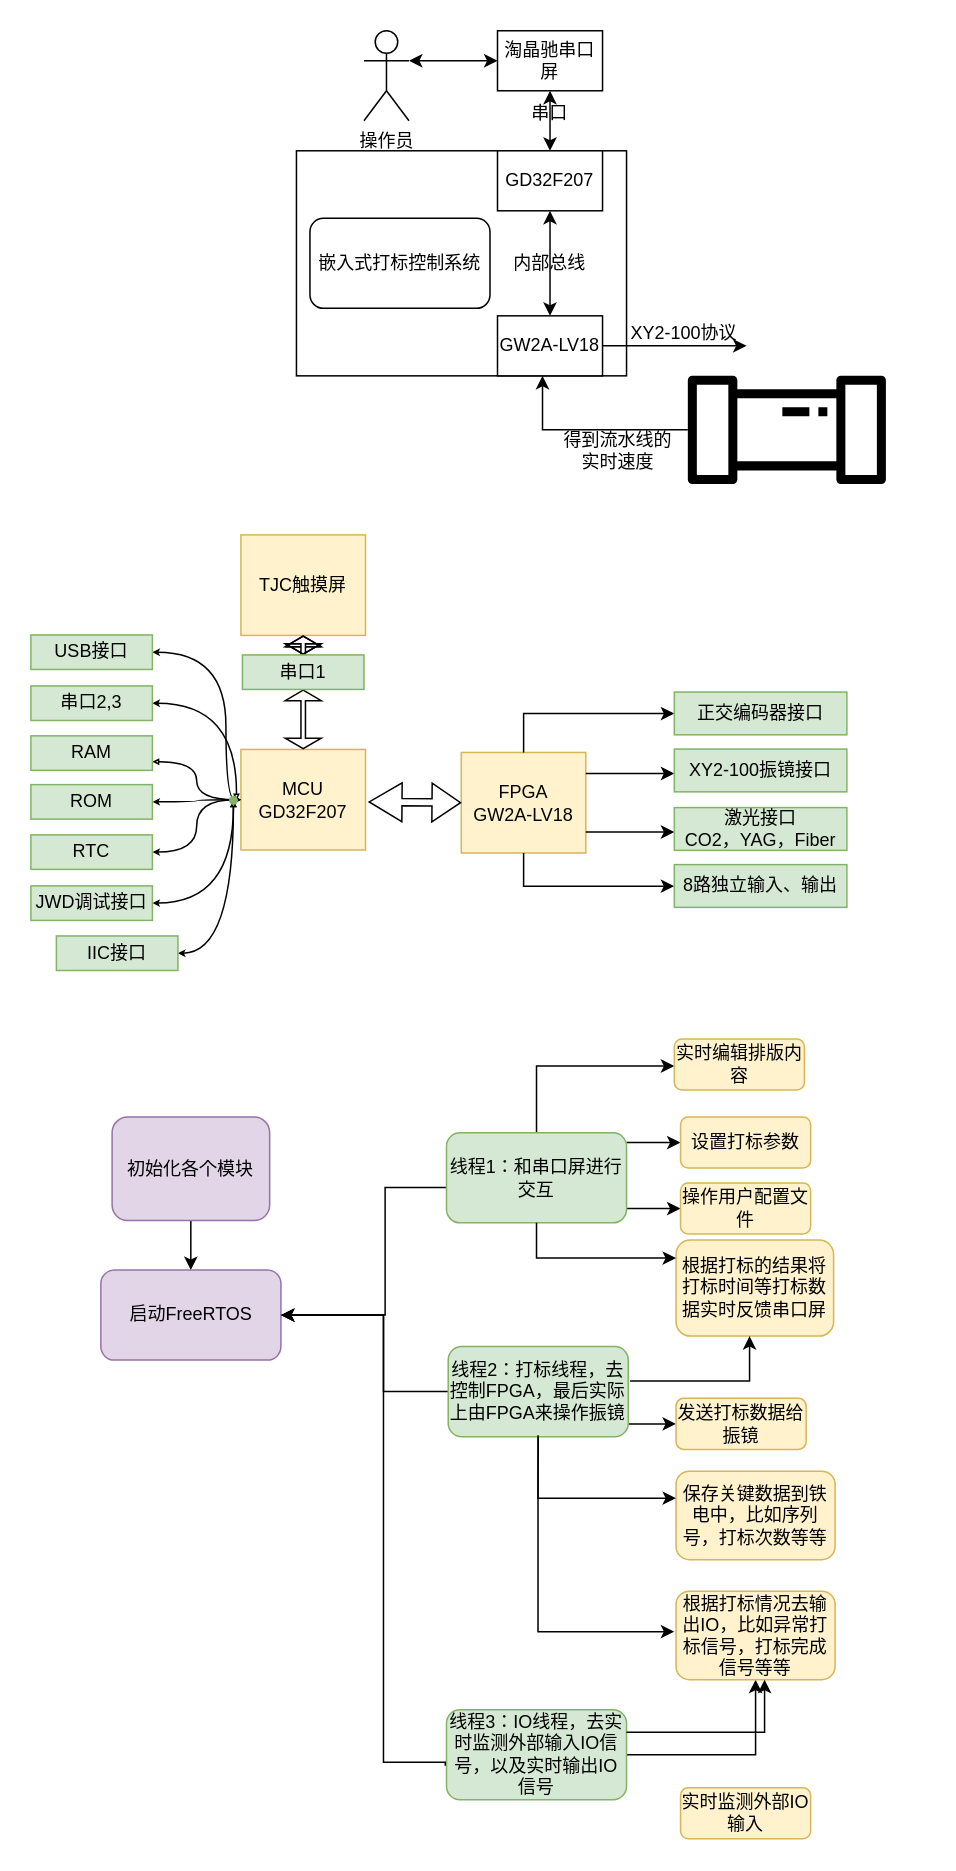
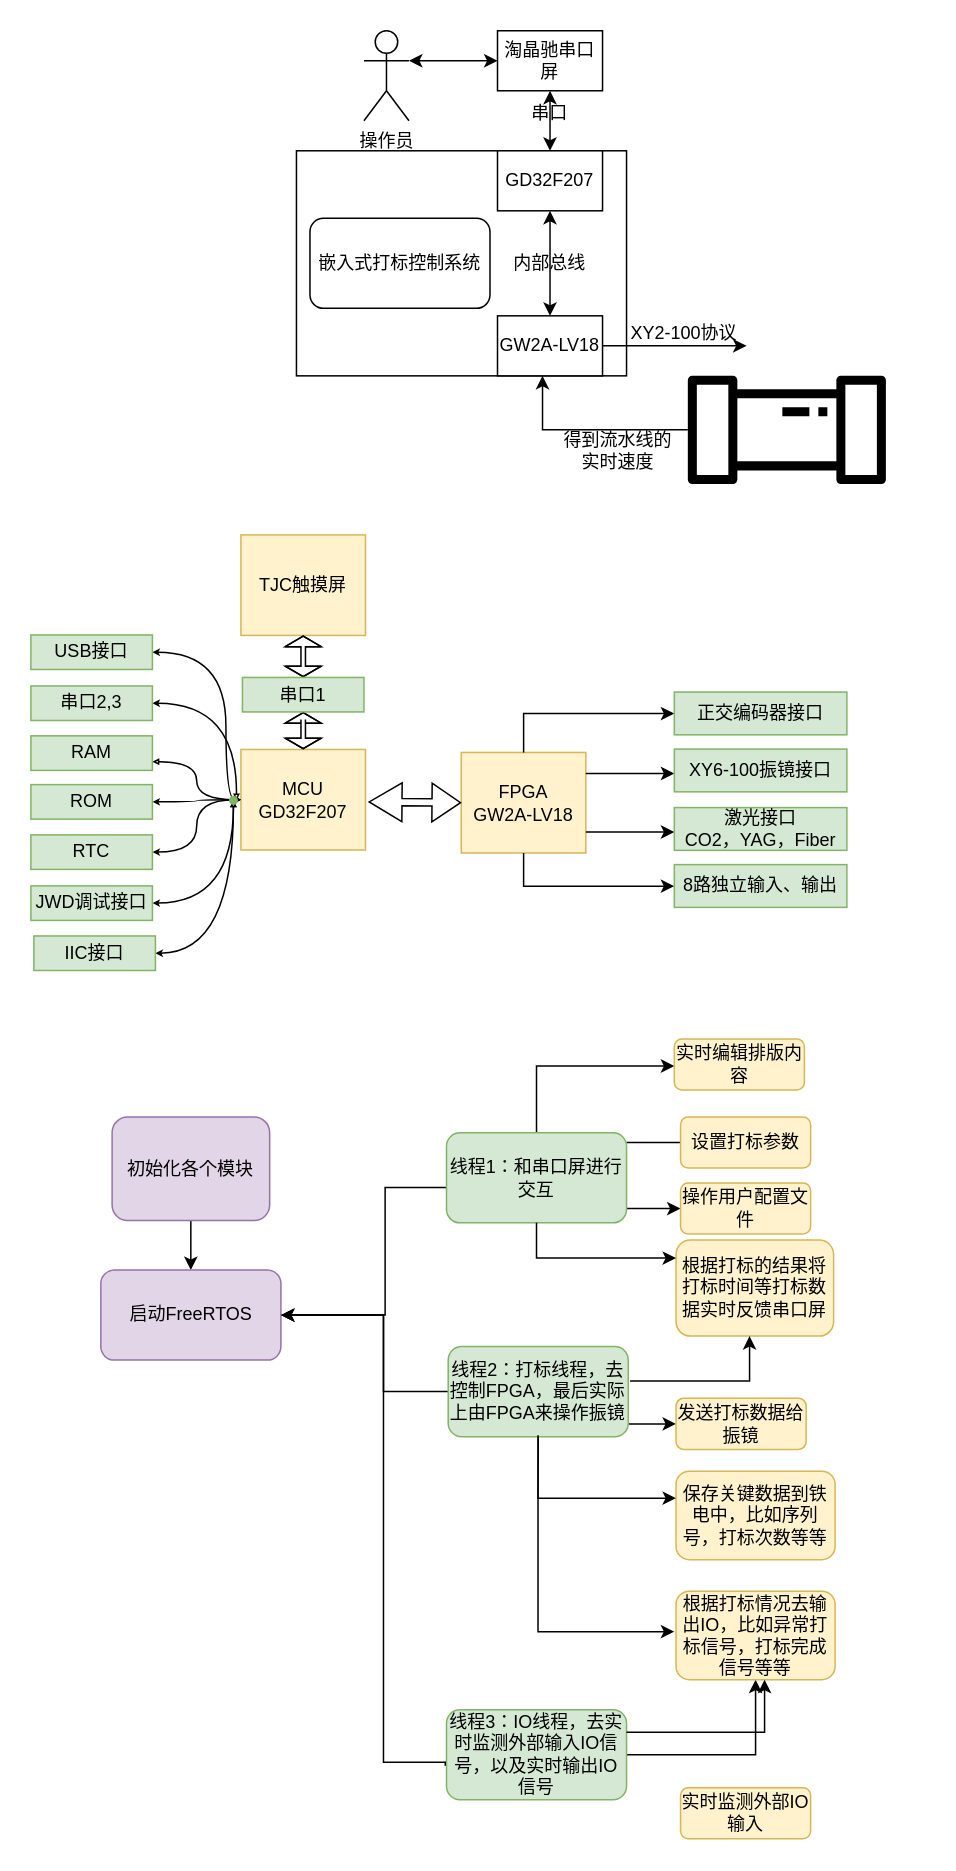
(303, 672) -> (303, 695)
(761, 770) -> (761, 770)
(117, 953) -> (95, 953)
(669, 1142) -> (673, 1142)
